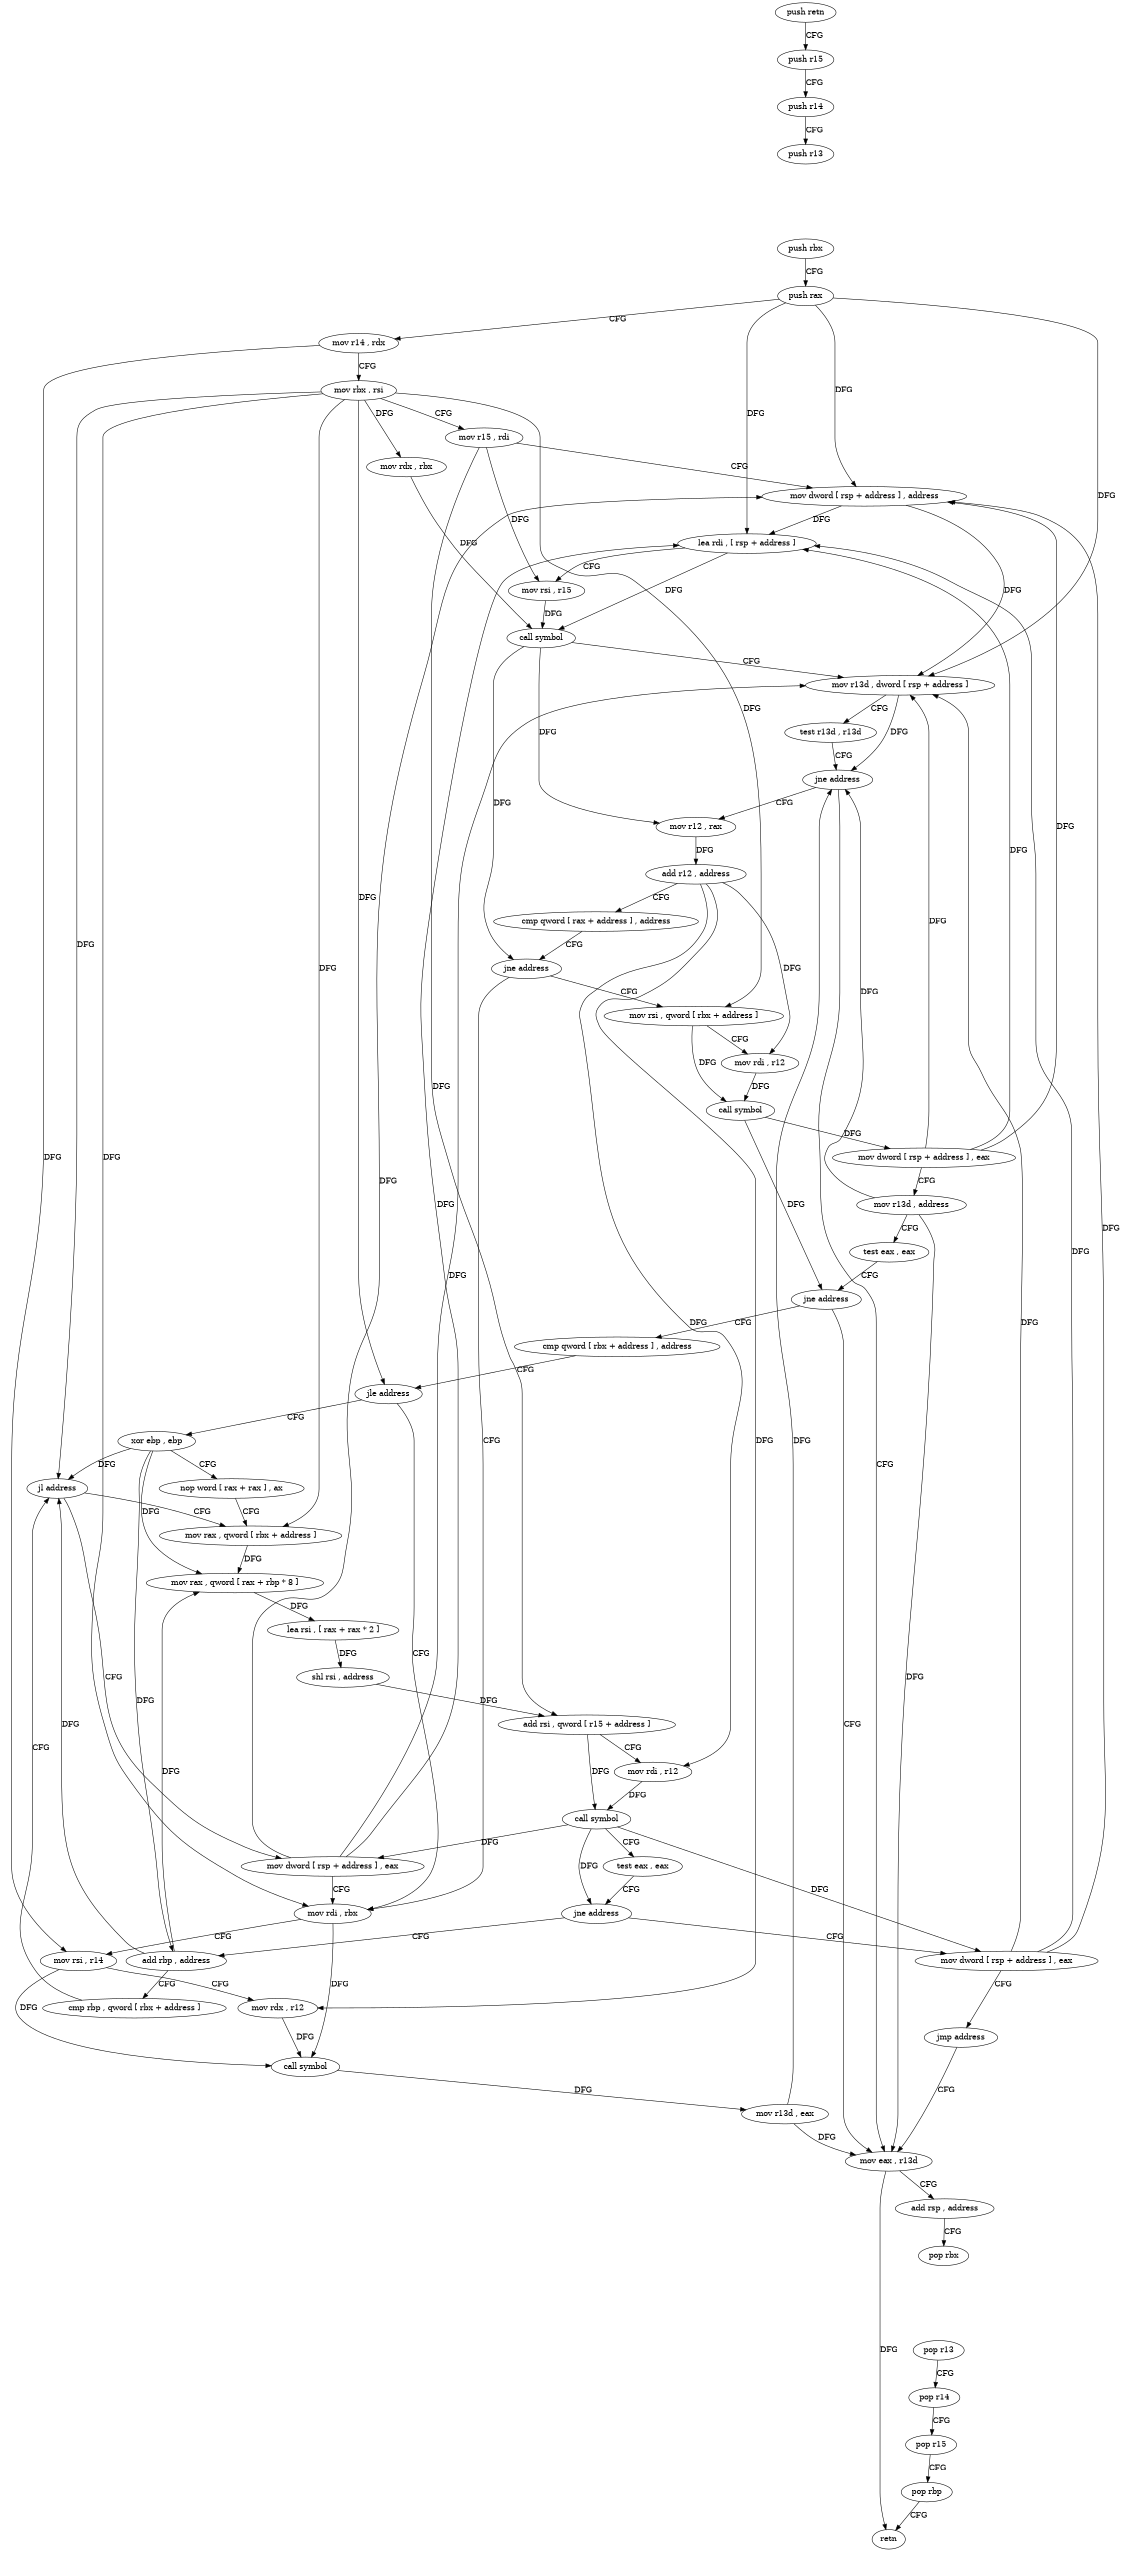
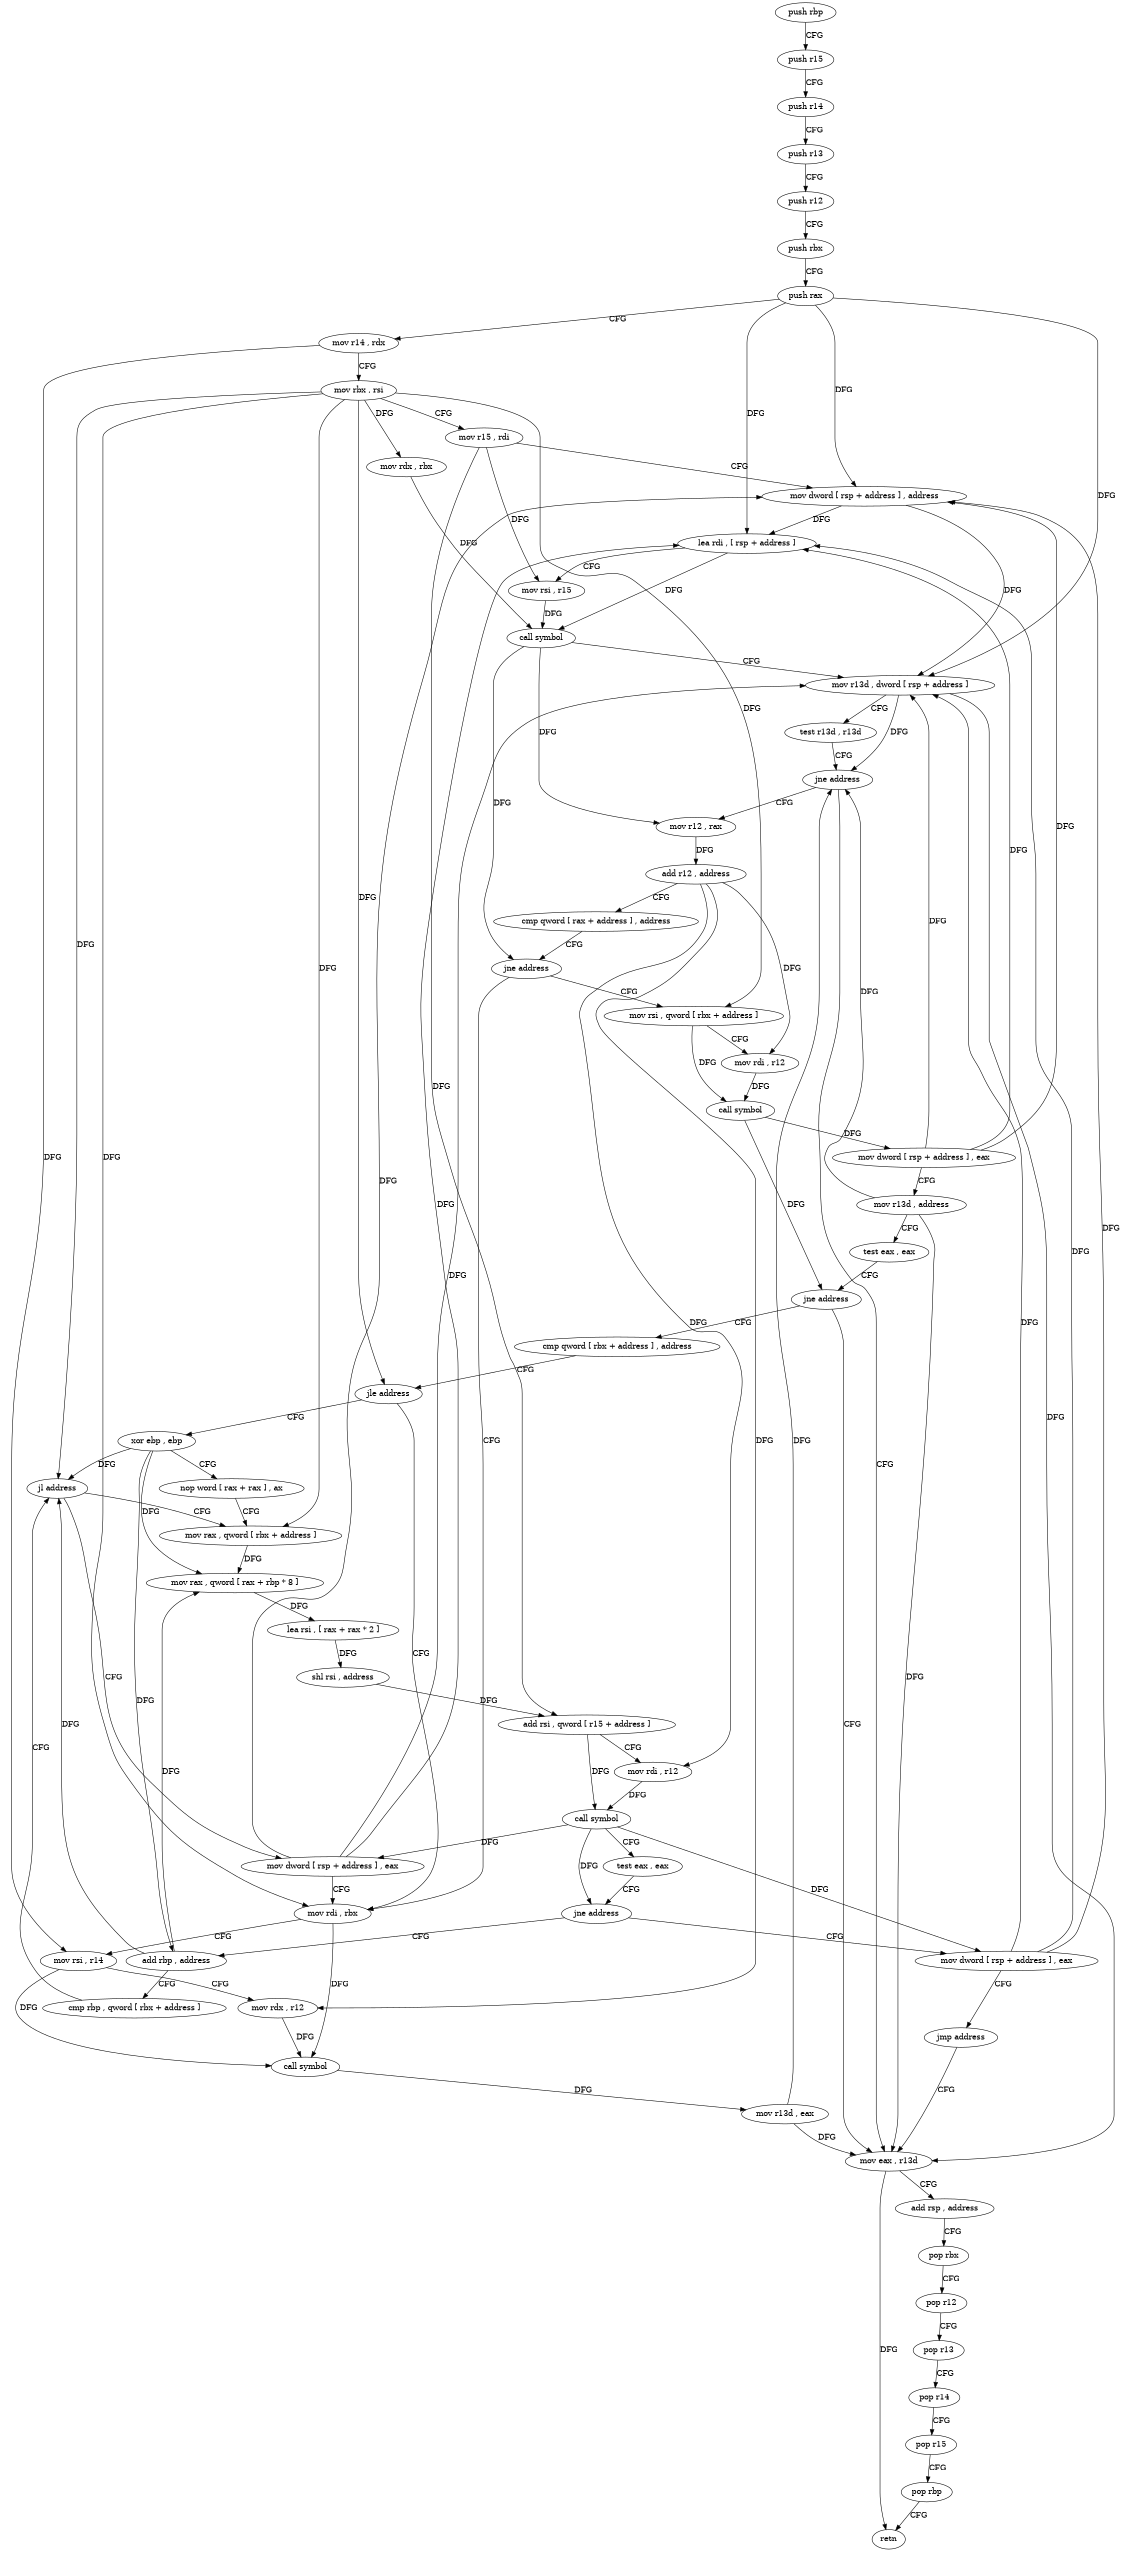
(806, 12) -> (806, 12)
none -> (806, 201)
none -> (1047, 1497)
none -> (941, 2303)
